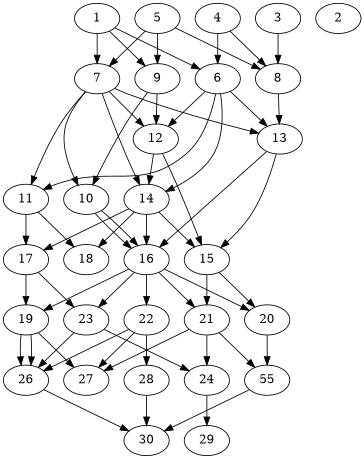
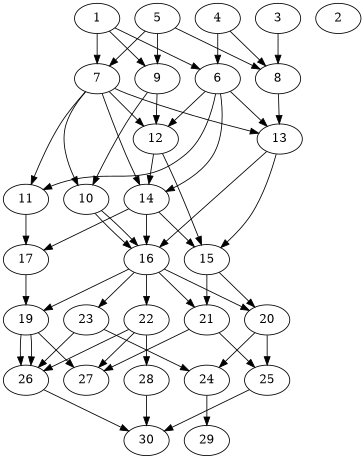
(86, 260) -> none
(53, 287) -> none
(207, 346) -> (241, 346)
(267, 380) -> (267, 380)
